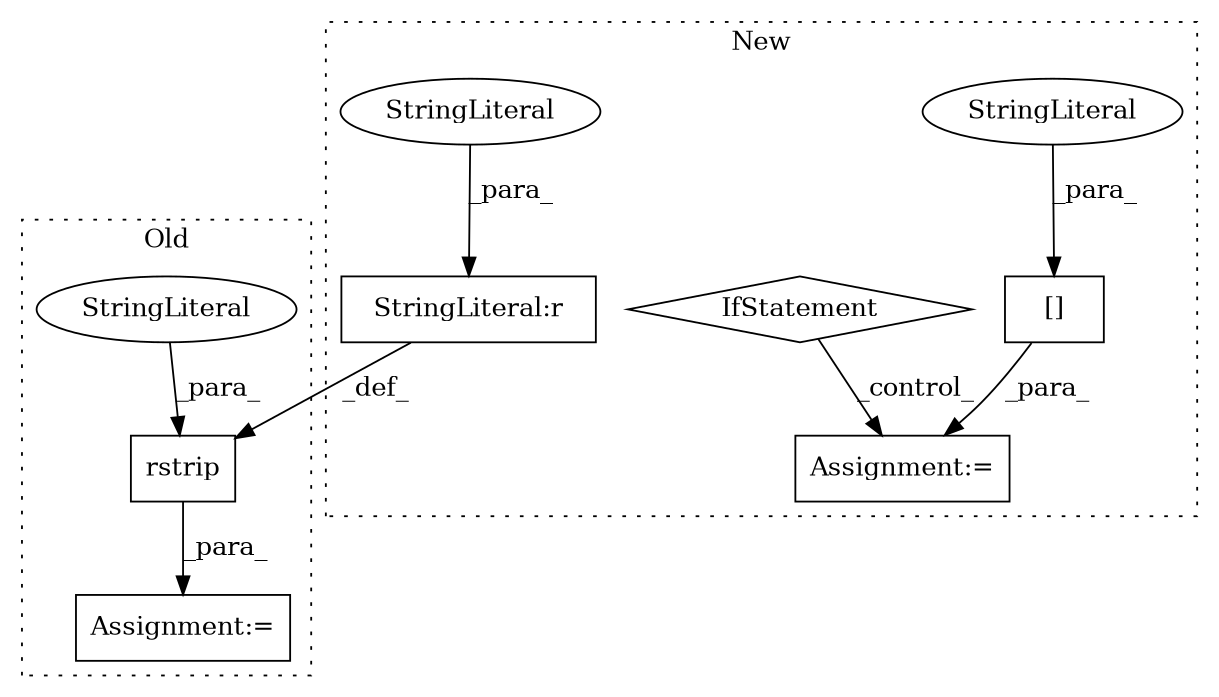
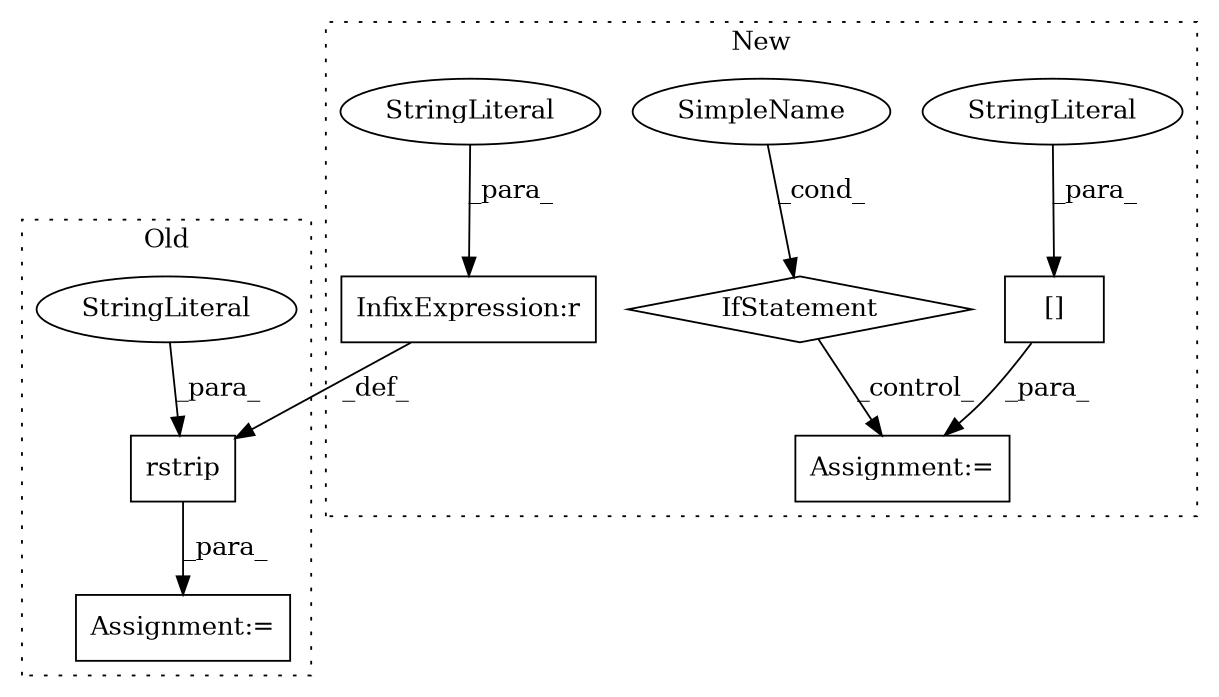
none -> (762, 112)
(469, 309) -> (469, 309)
